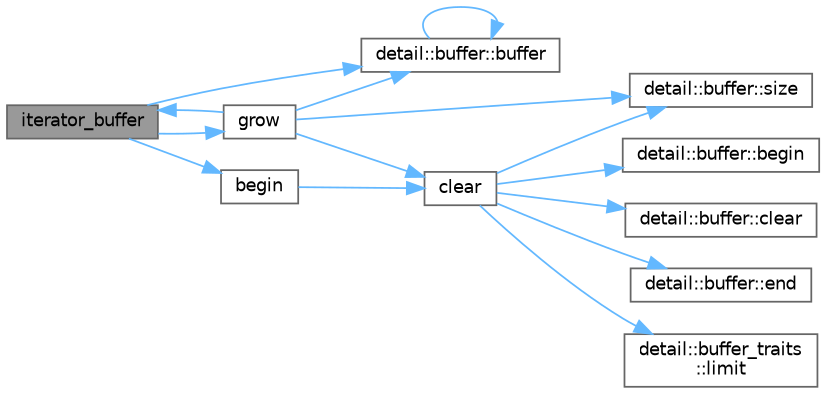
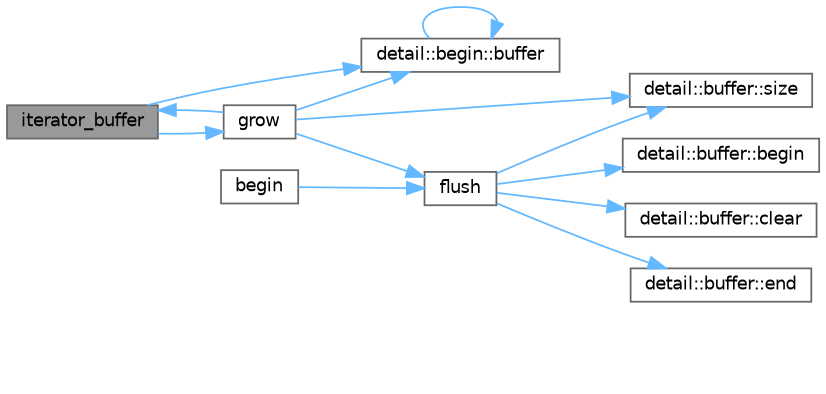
(460, 55) -> (460, 55)
(167, 153) -> none
(460, 189) -> (460, 189)
(721, 360) -> none
